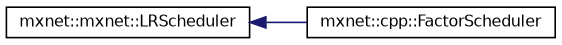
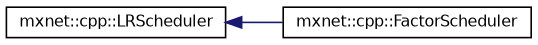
(128, 22) -> (116, 22)
